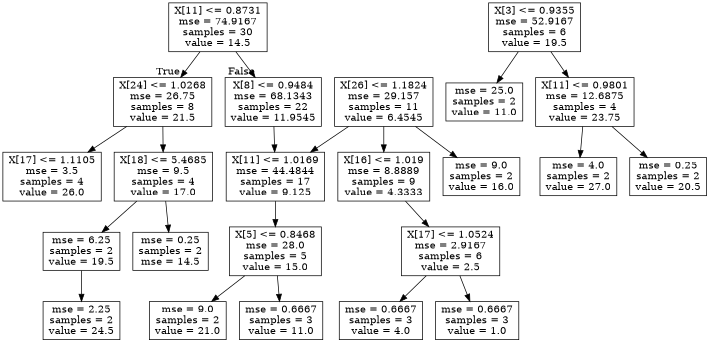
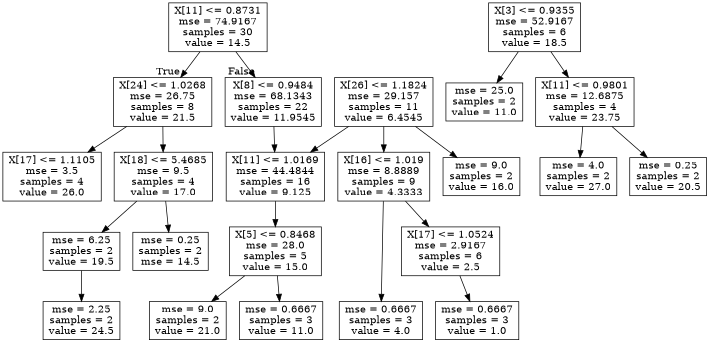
(535, 27) -> (535, 27)
(275, 177) -> (275, 177)
(416, 286) -> (382, 248)
